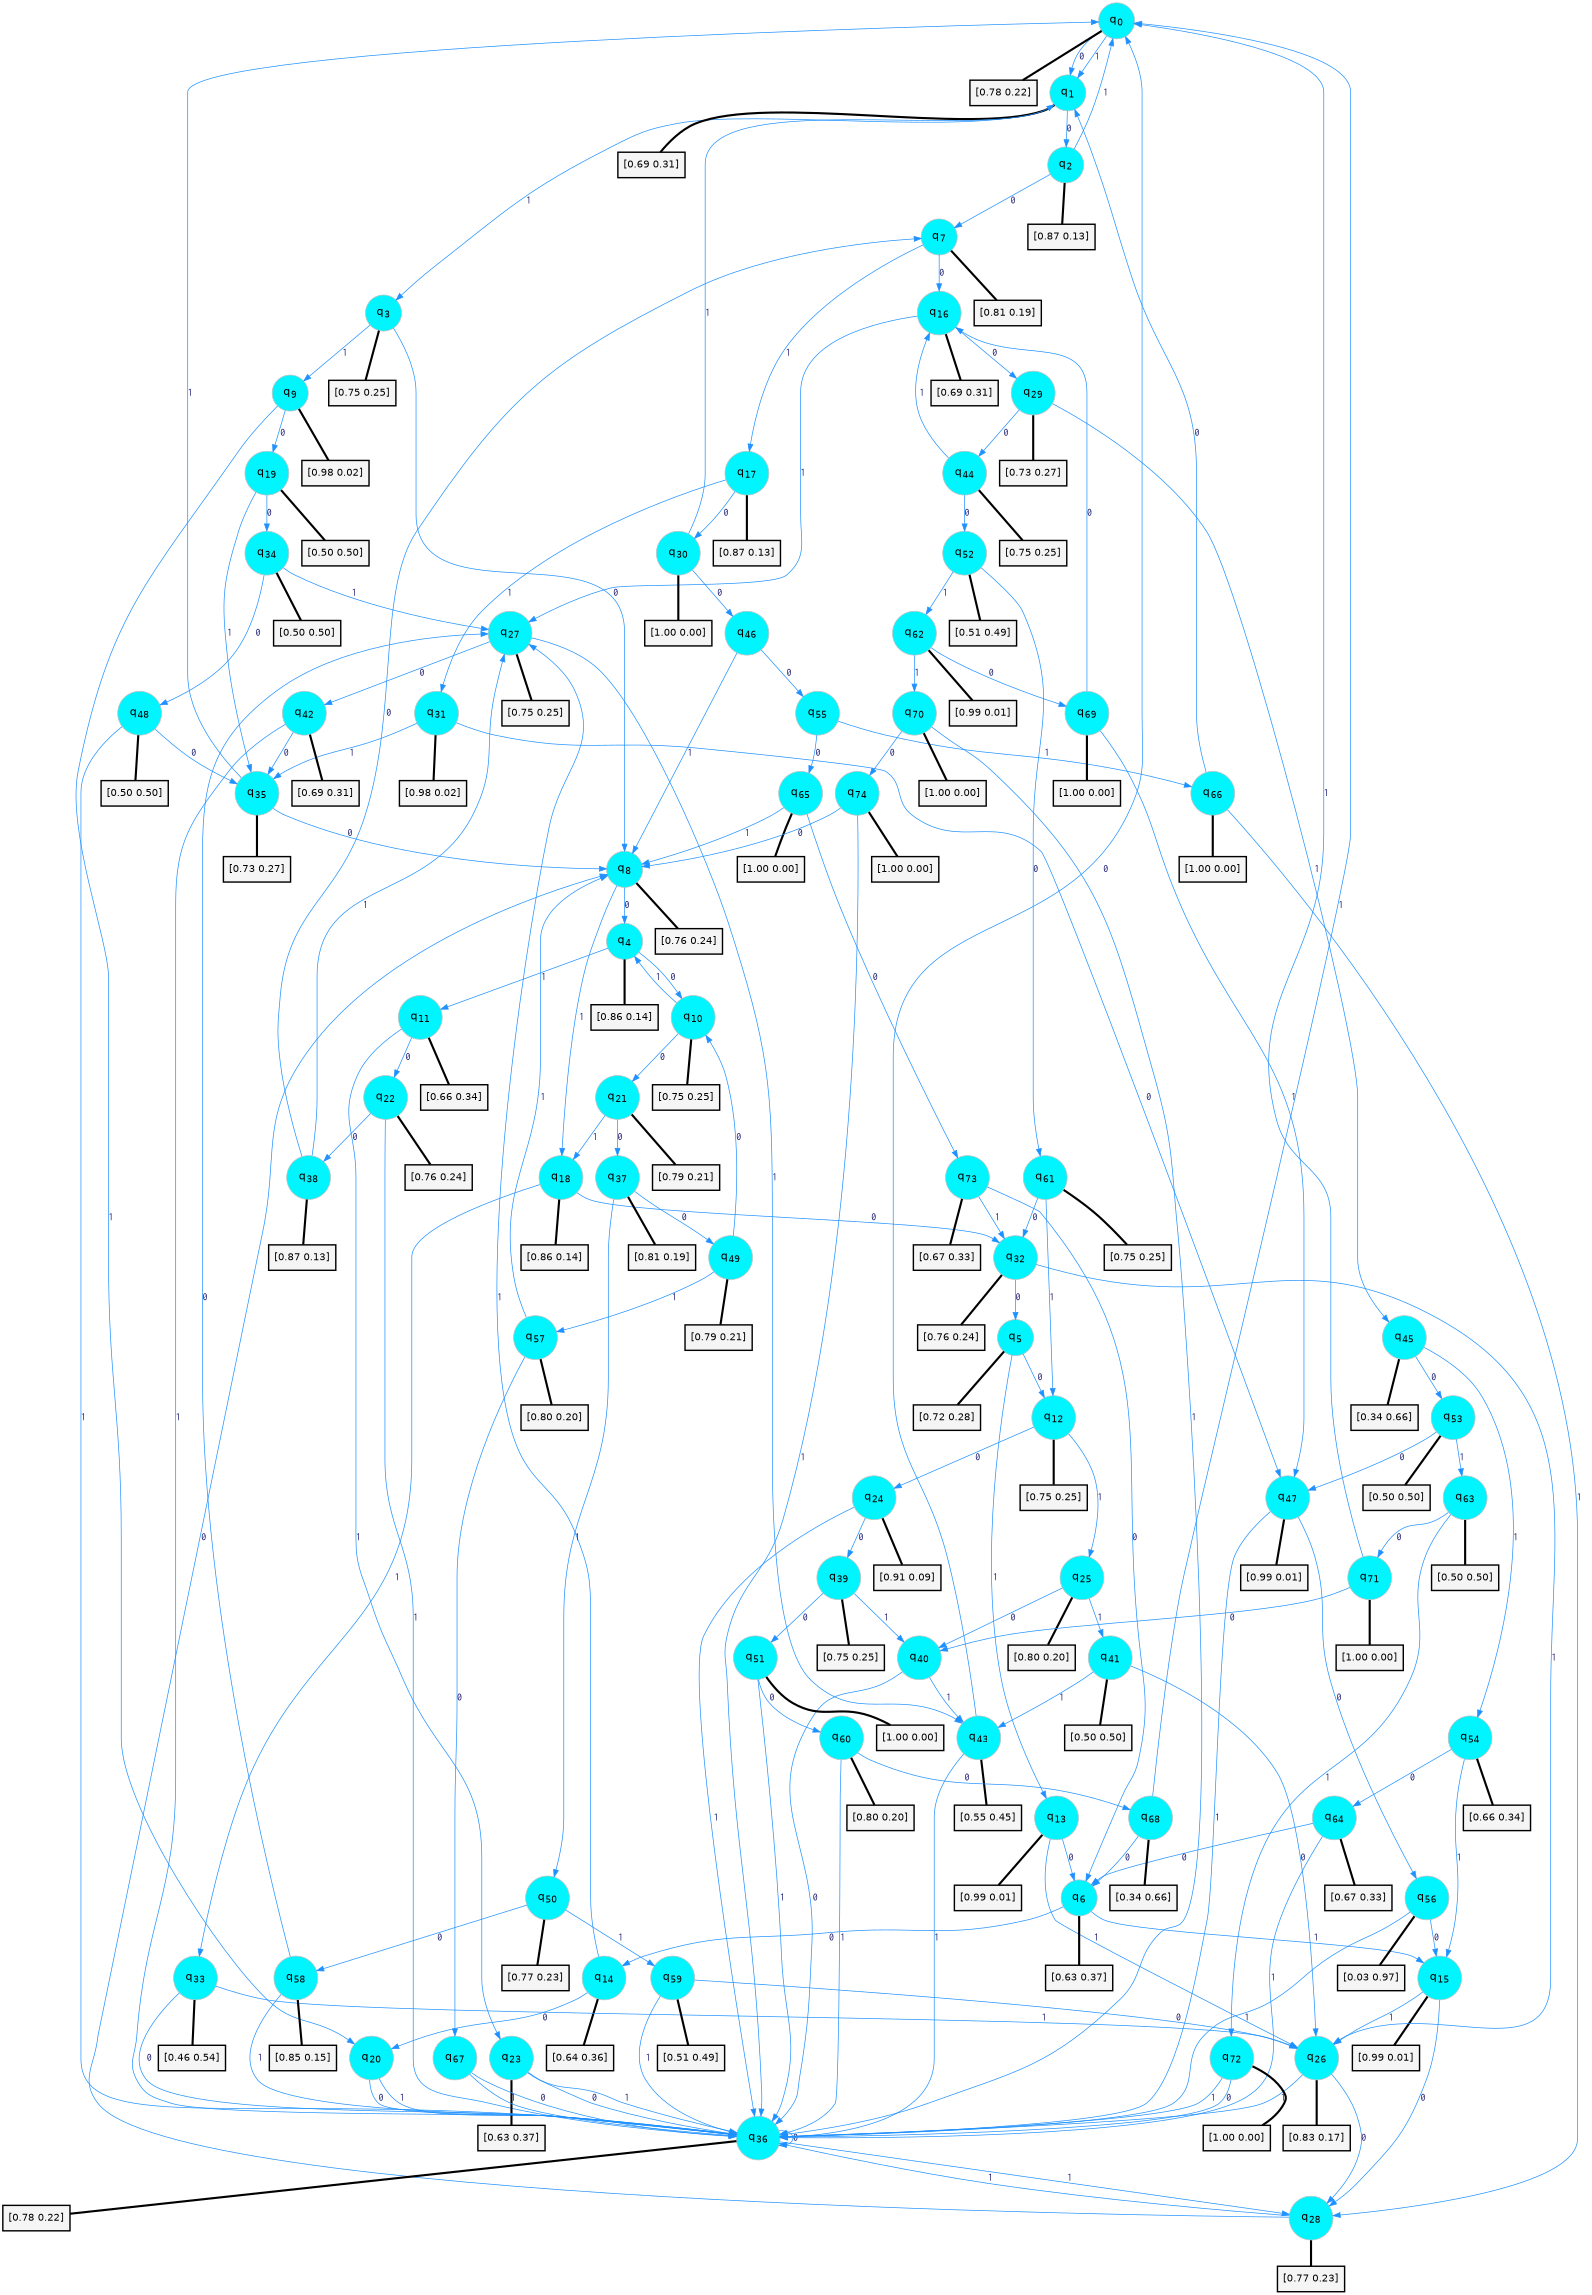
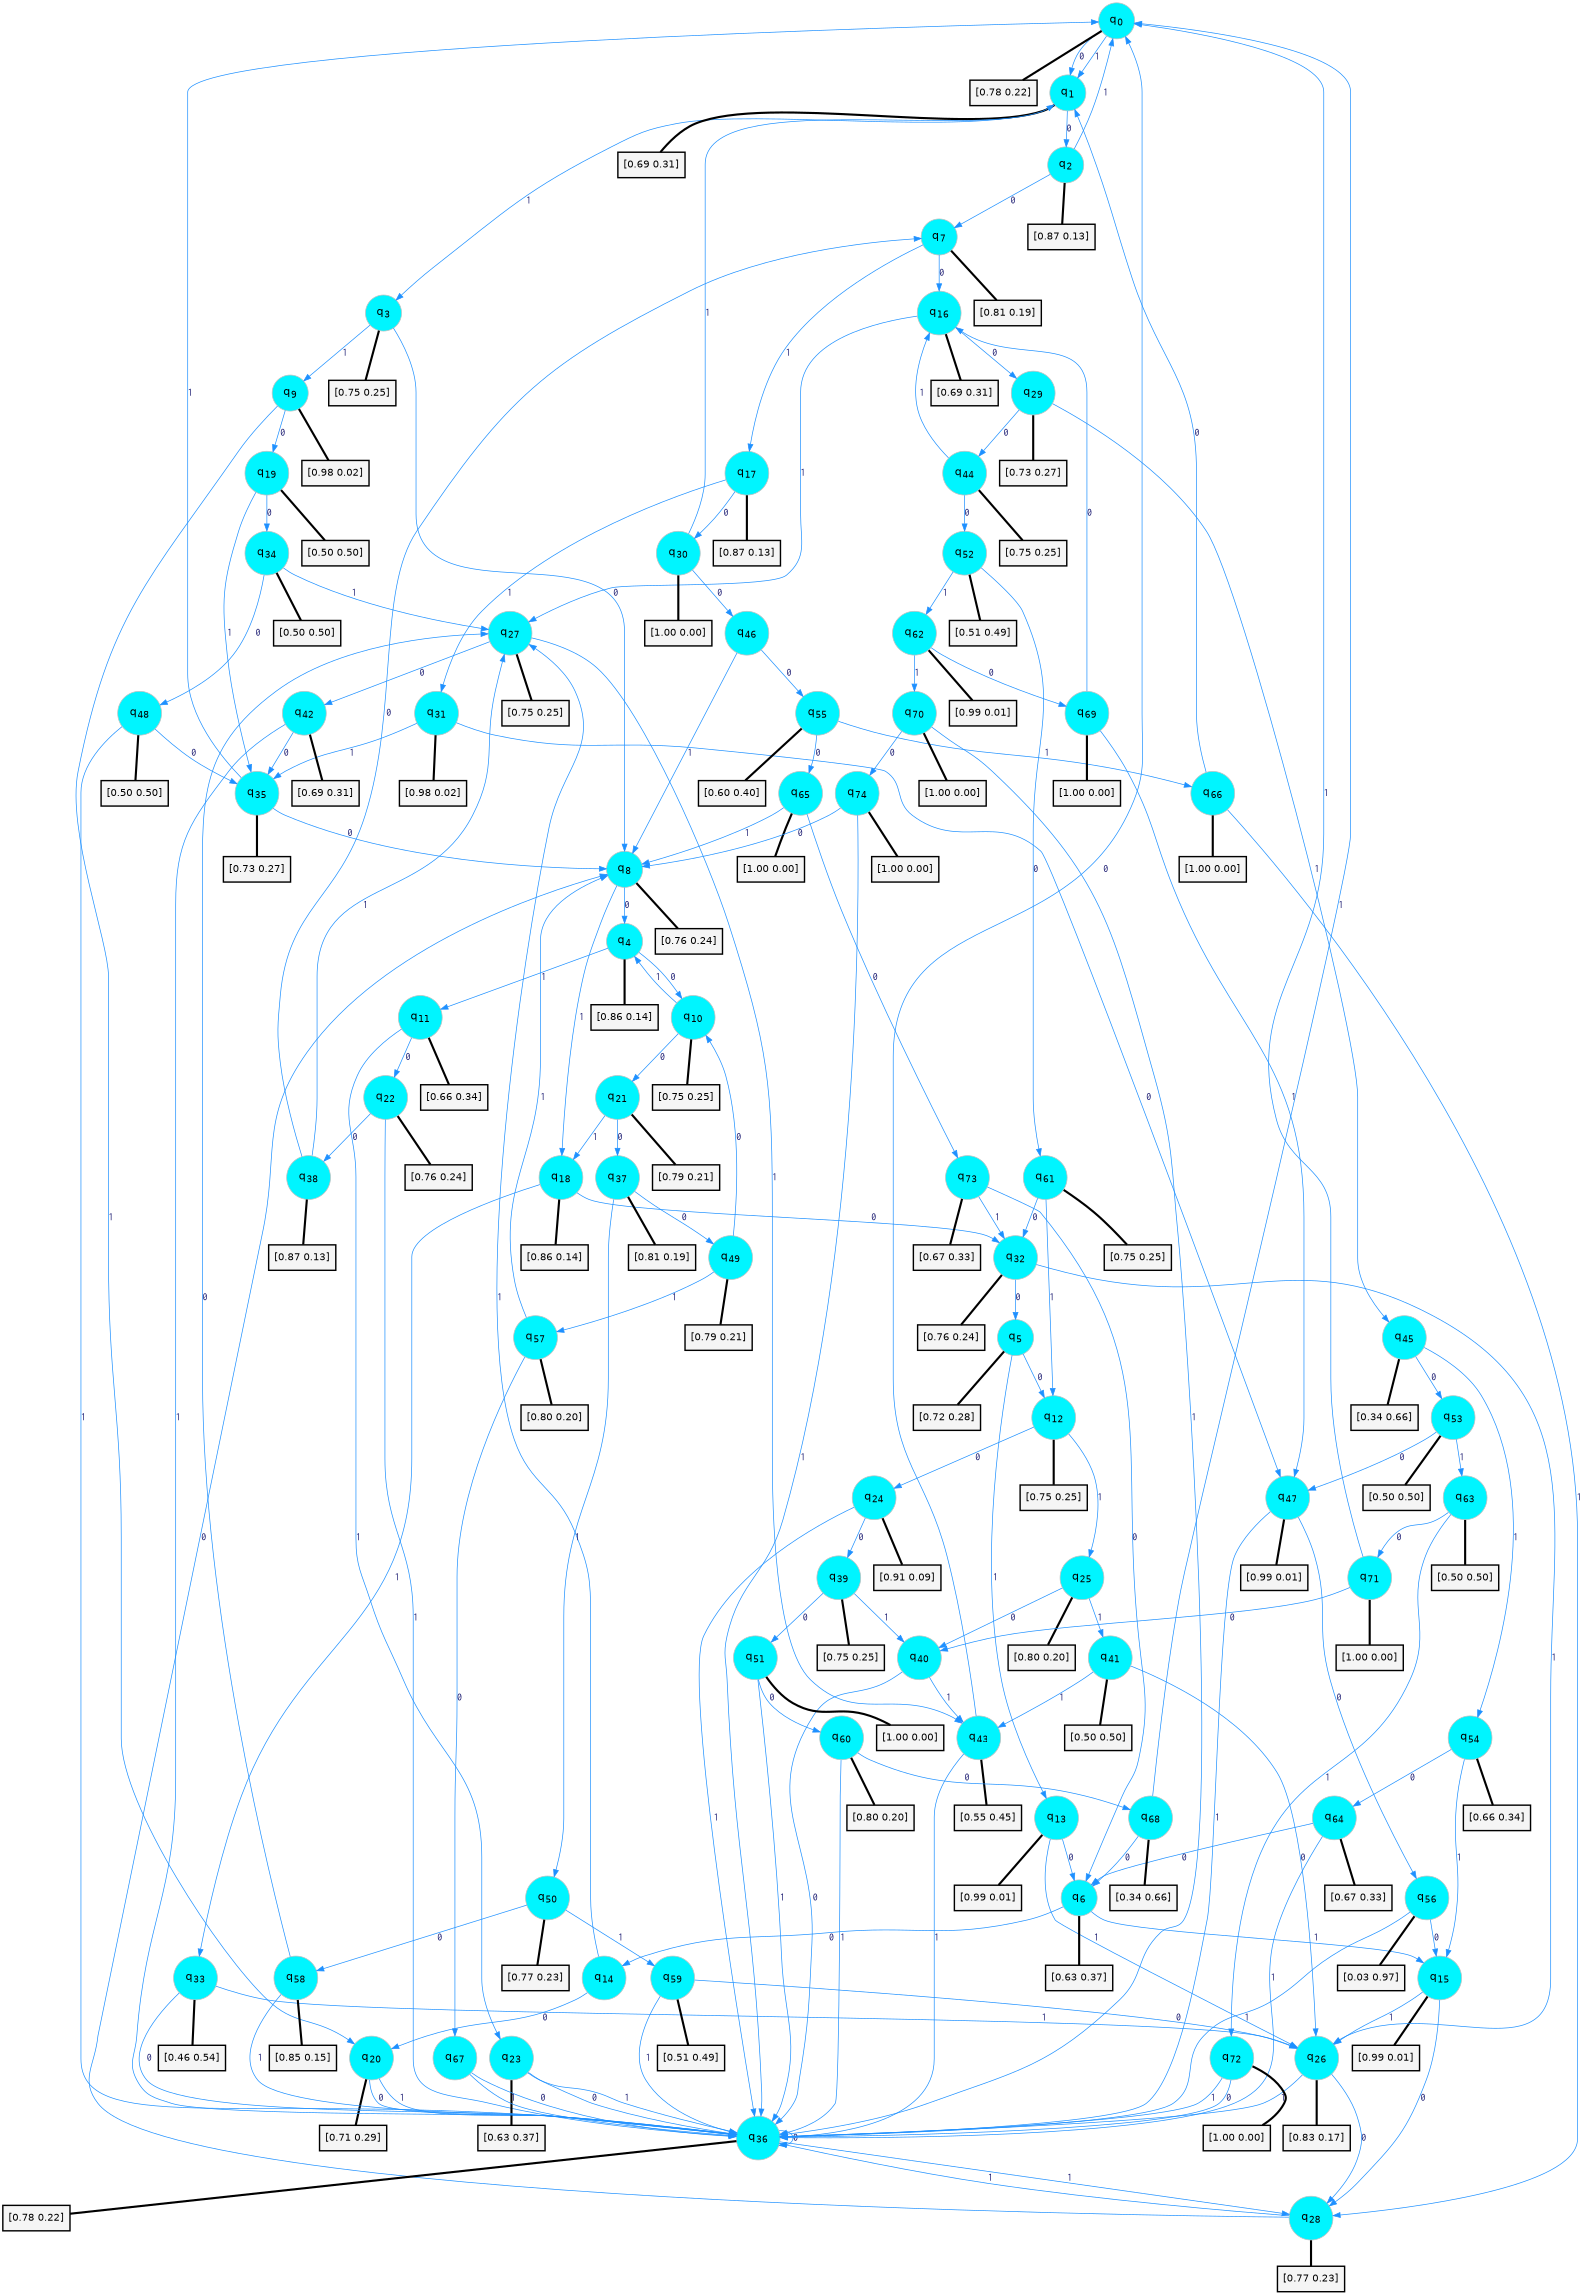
none -> (732, 793)
(580, 2058) -> none
none -> (353, 2138)
